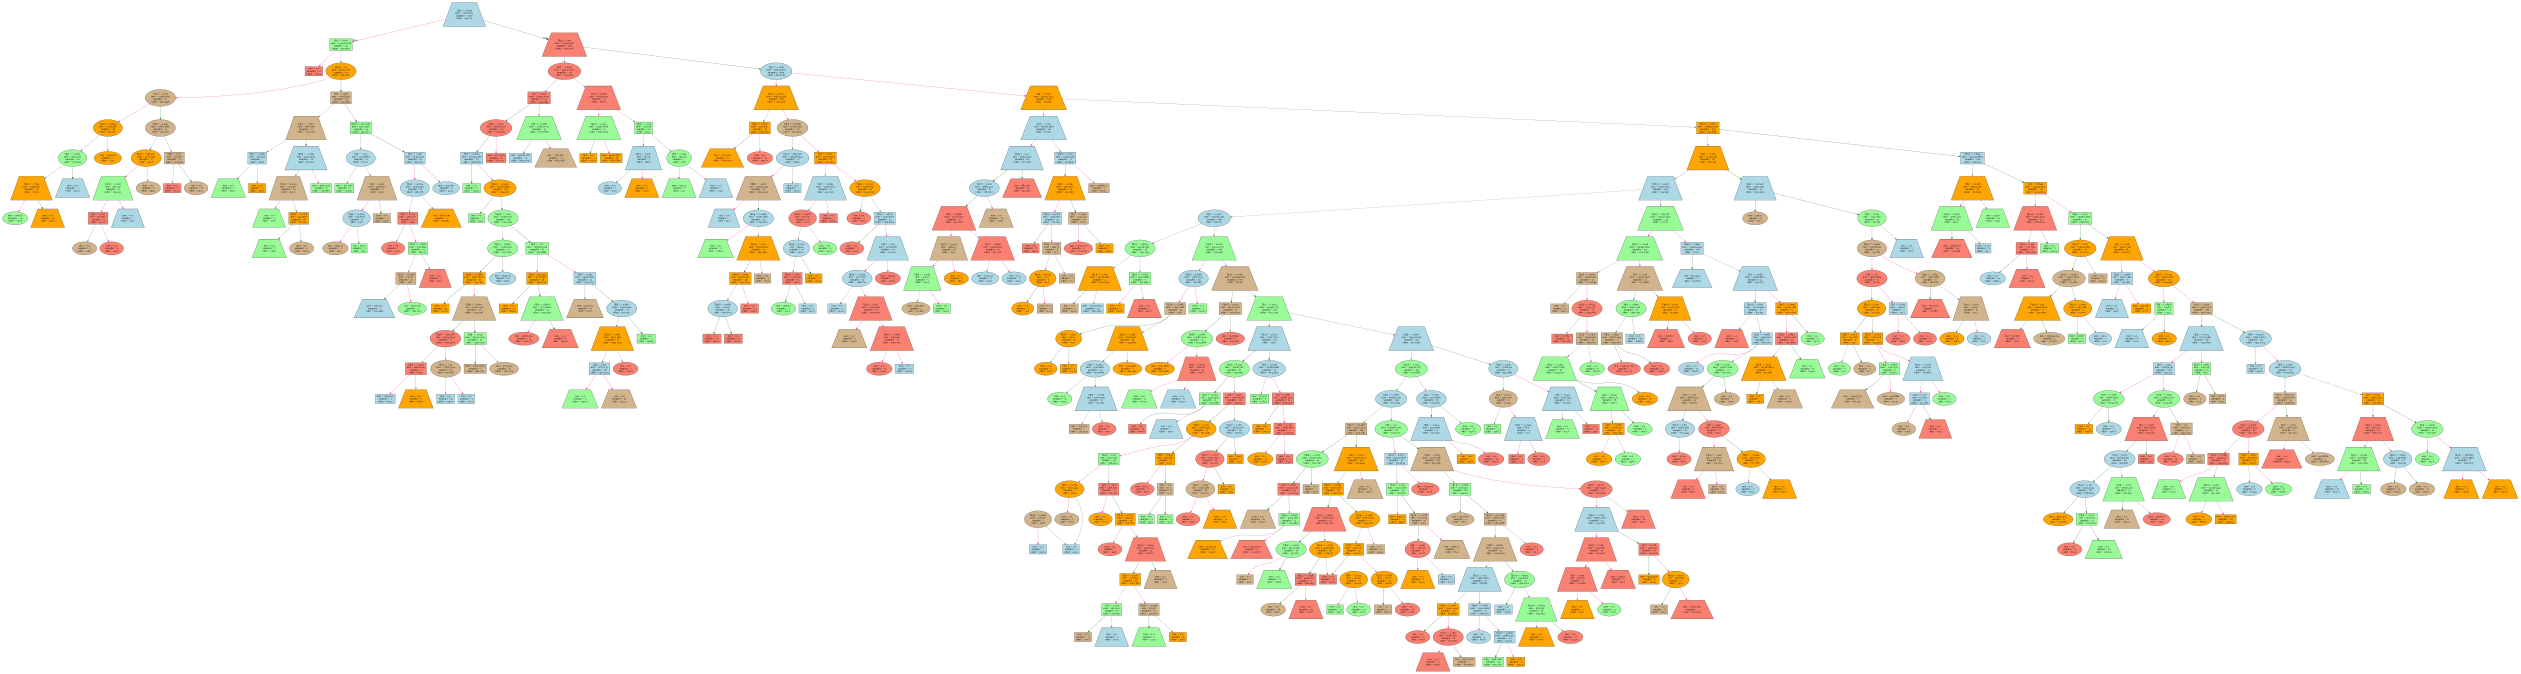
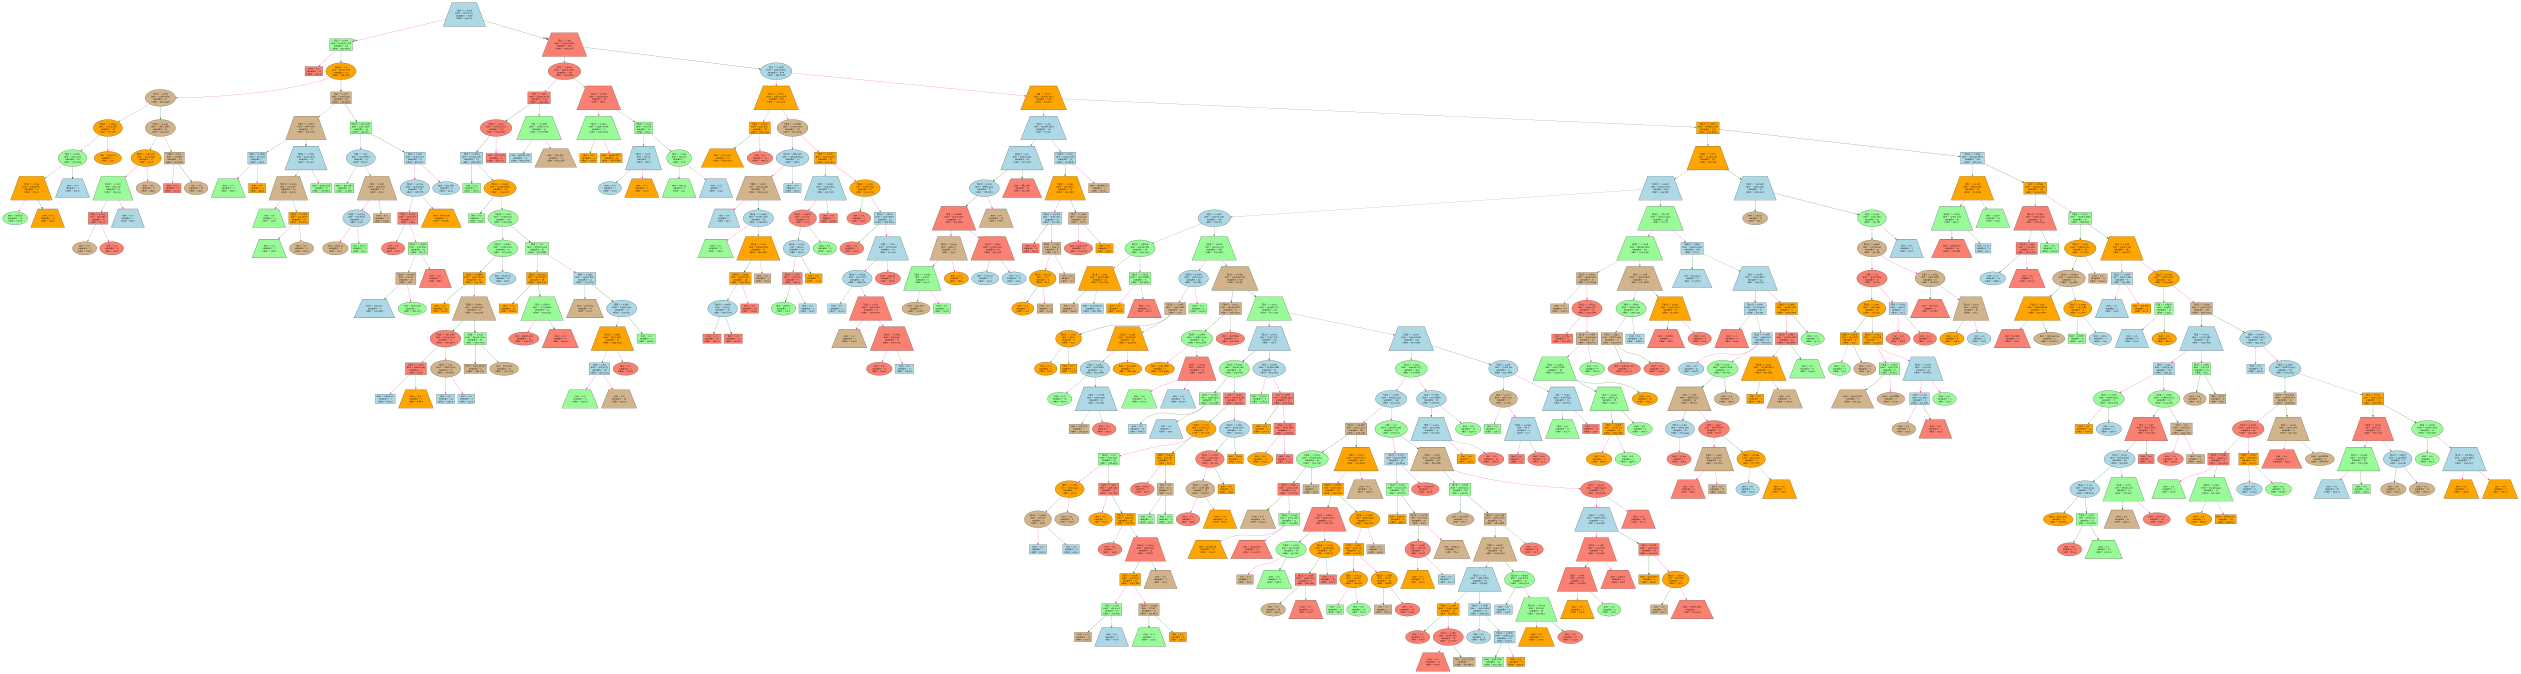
(1137, 429) -> (1137, 429)
(1083, 520) -> (1054, 504)
(1341, 564) -> (1354, 562)
